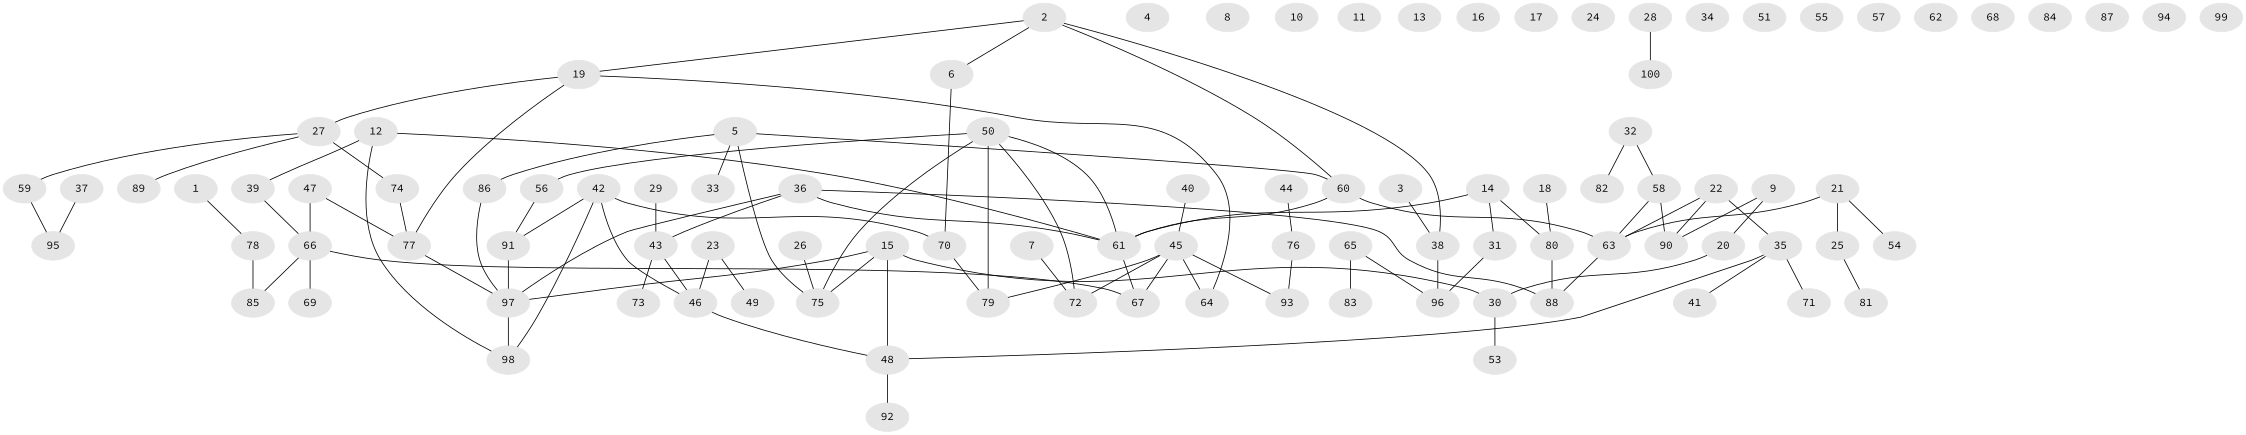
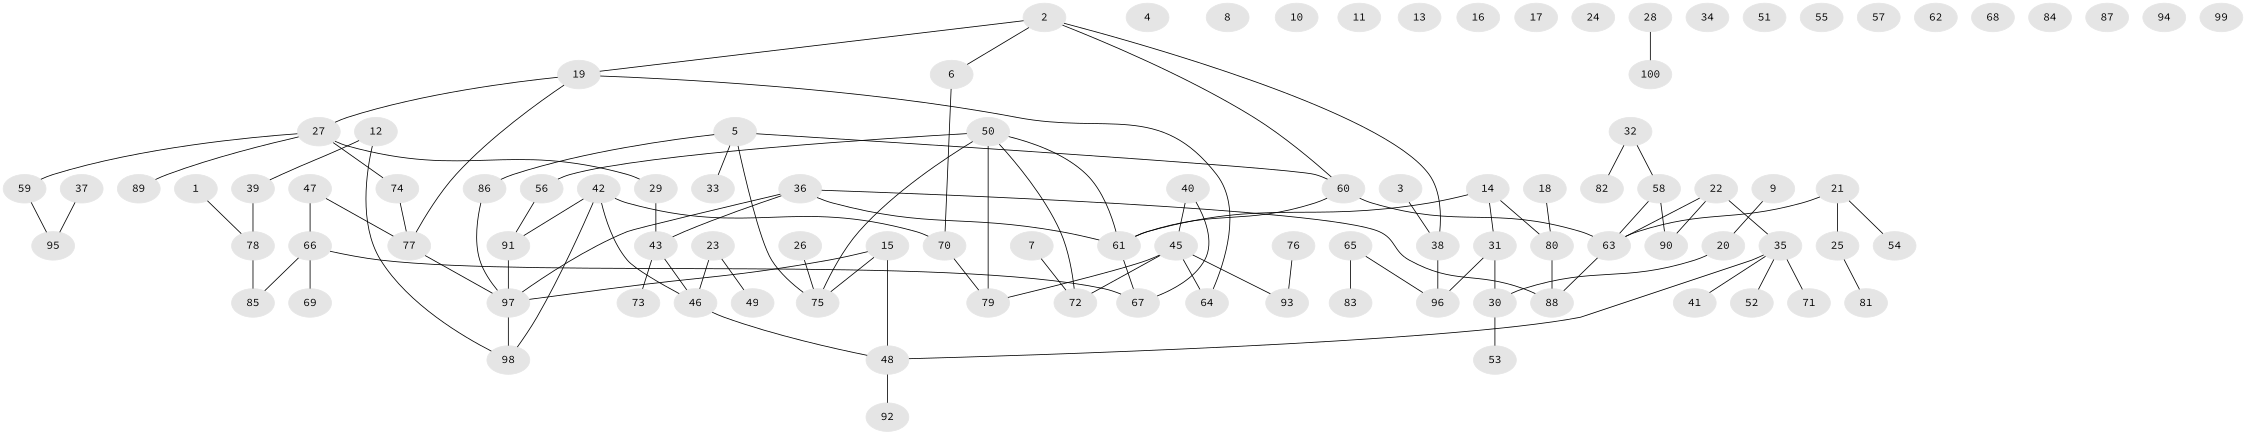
none -> (487, 160)
(752, 163) -> none
(1286, 189) -> none
(281, 217) -> (253, 217)
(1710, 222) -> none
(1159, 272) -> (1207, 254)
(1177, 276) -> (1495, 274)
none -> (1752, 303)
